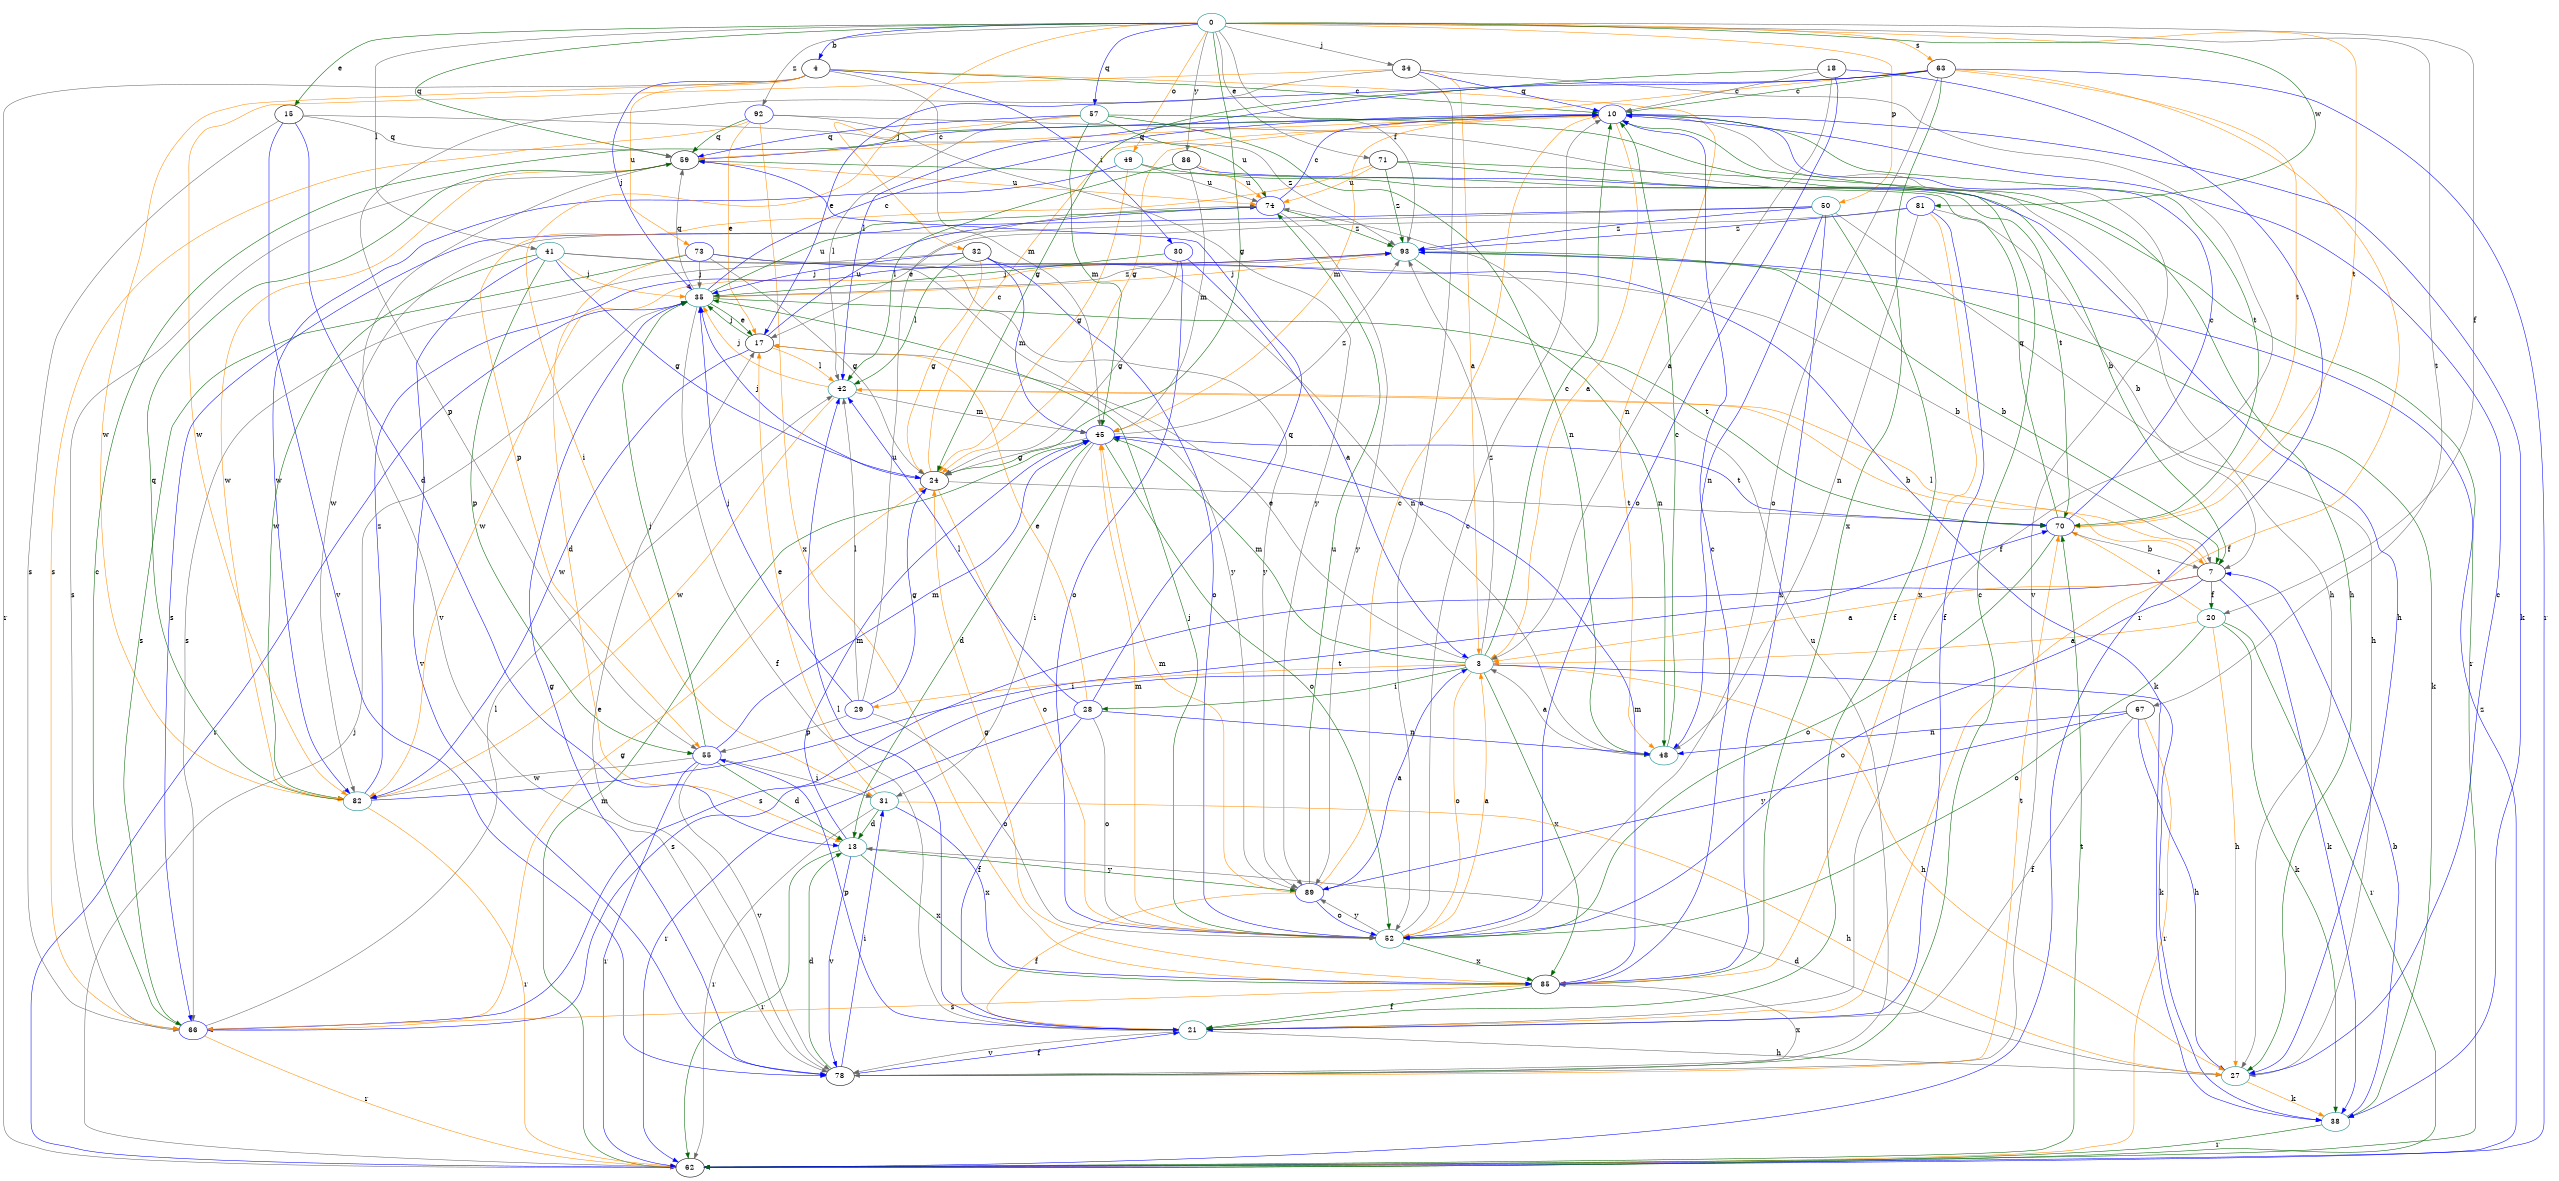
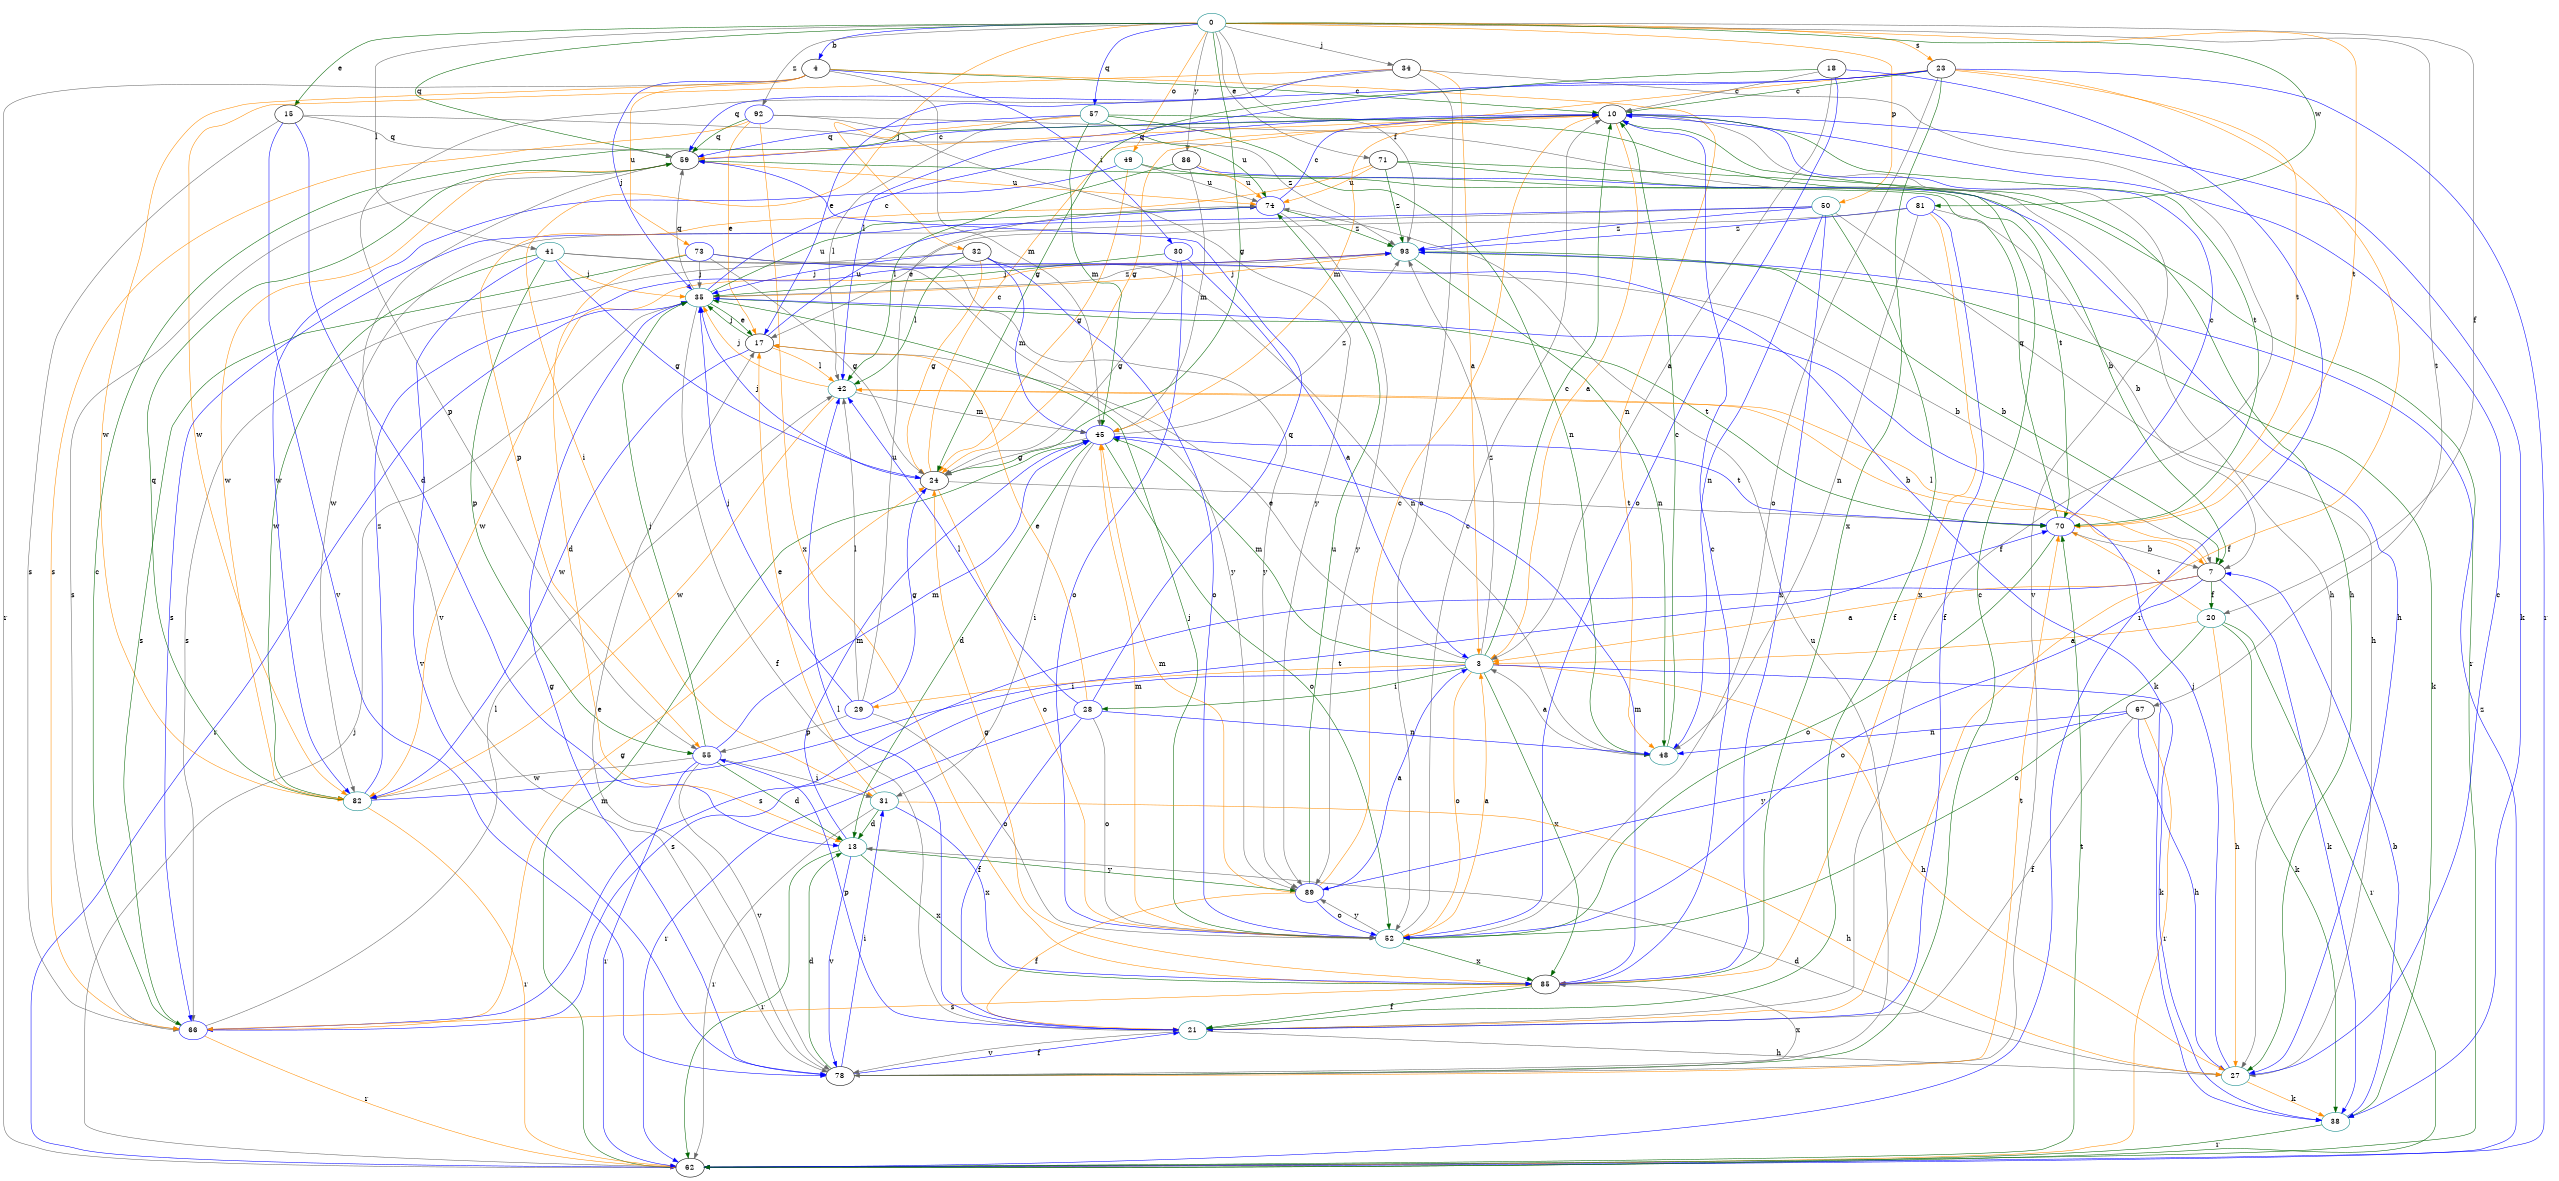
(1941, 69) -> (1941, 69)
(1507, 91) -> (1035, 98)
(1612, 114) -> (1612, 114)
none -> (1818, 364)
